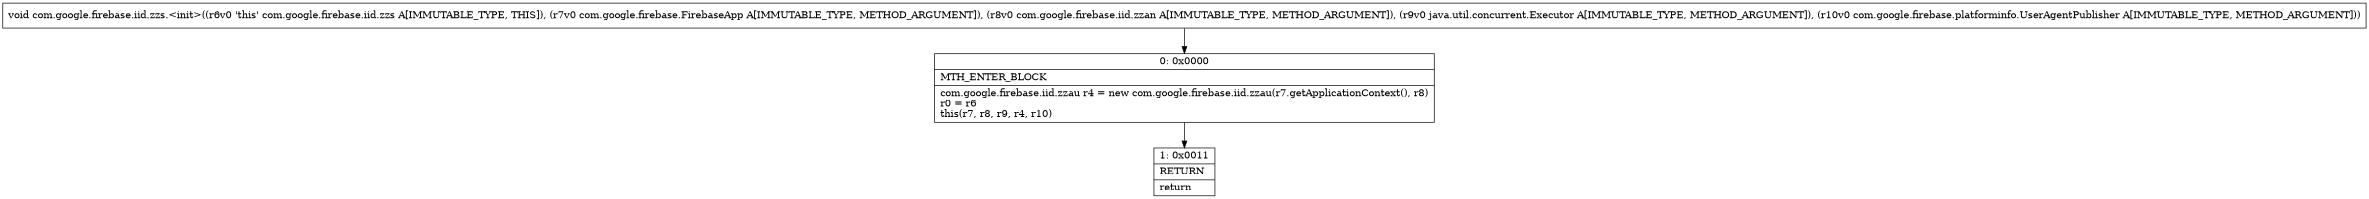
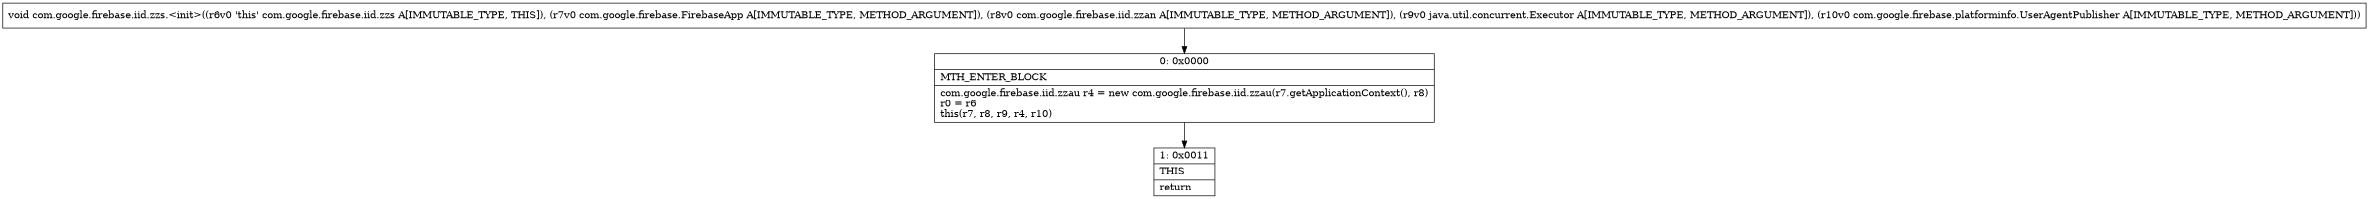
(1182, 172) -> (1172, 172)
